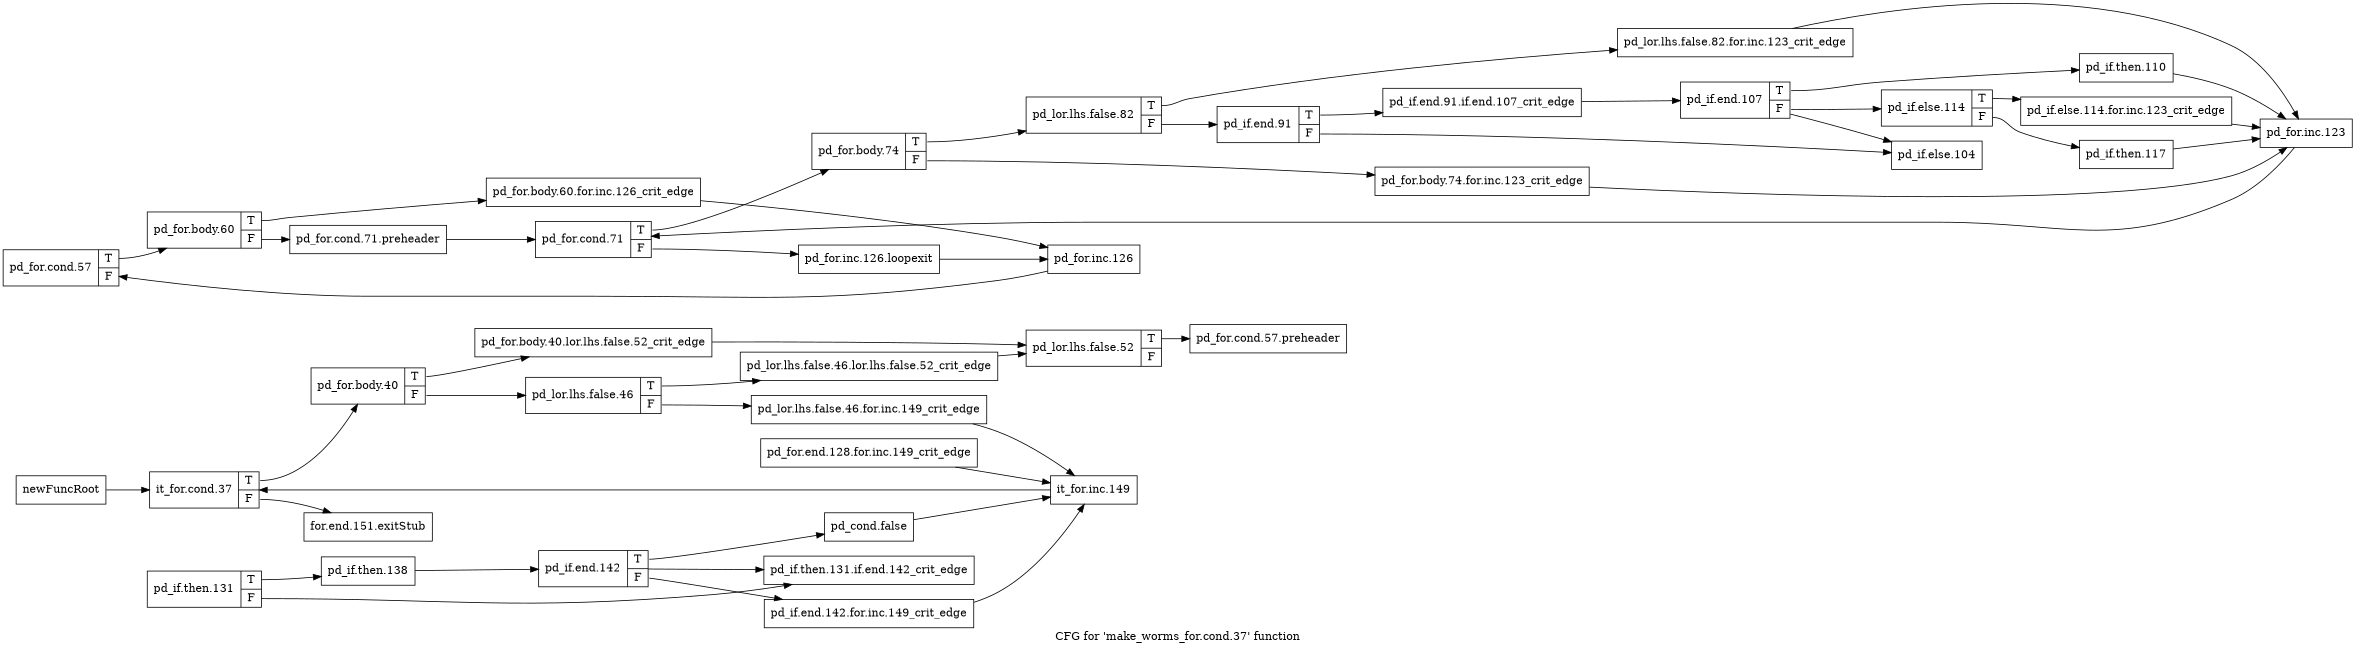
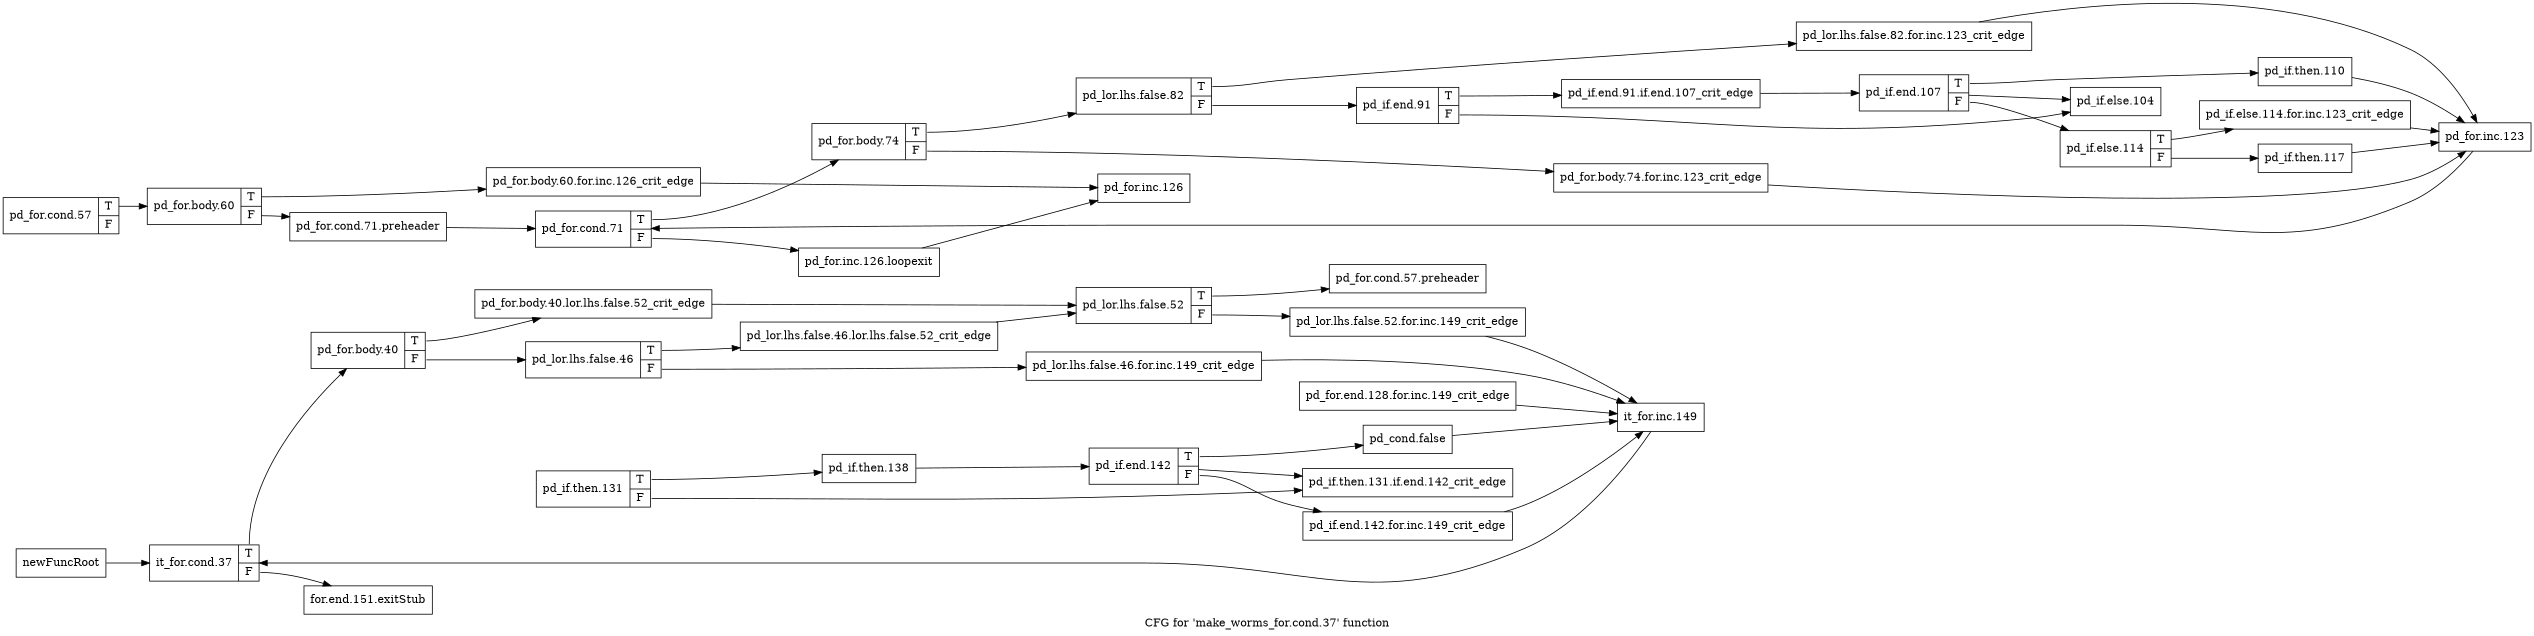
(588, 296) -> none
none -> (1408, 322)
